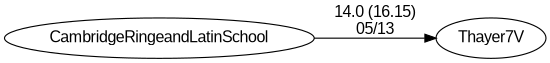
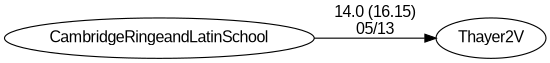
(491, 38) -> (491, 38)
